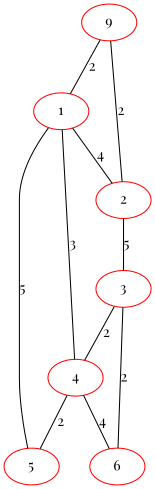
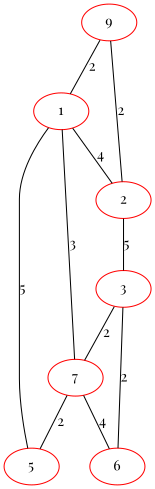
(76, 378) -> (76, 378)
